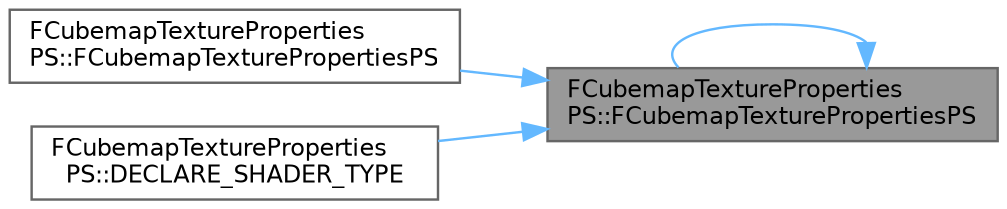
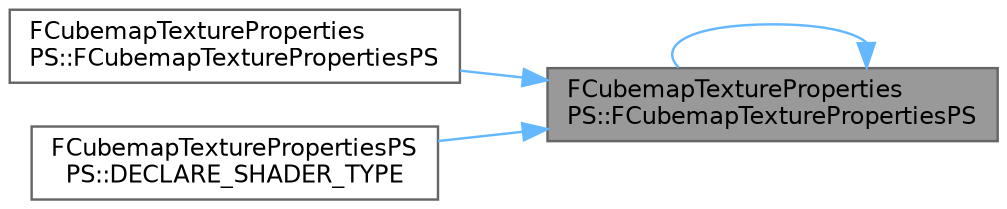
(235, 163) -> (235, 163)
